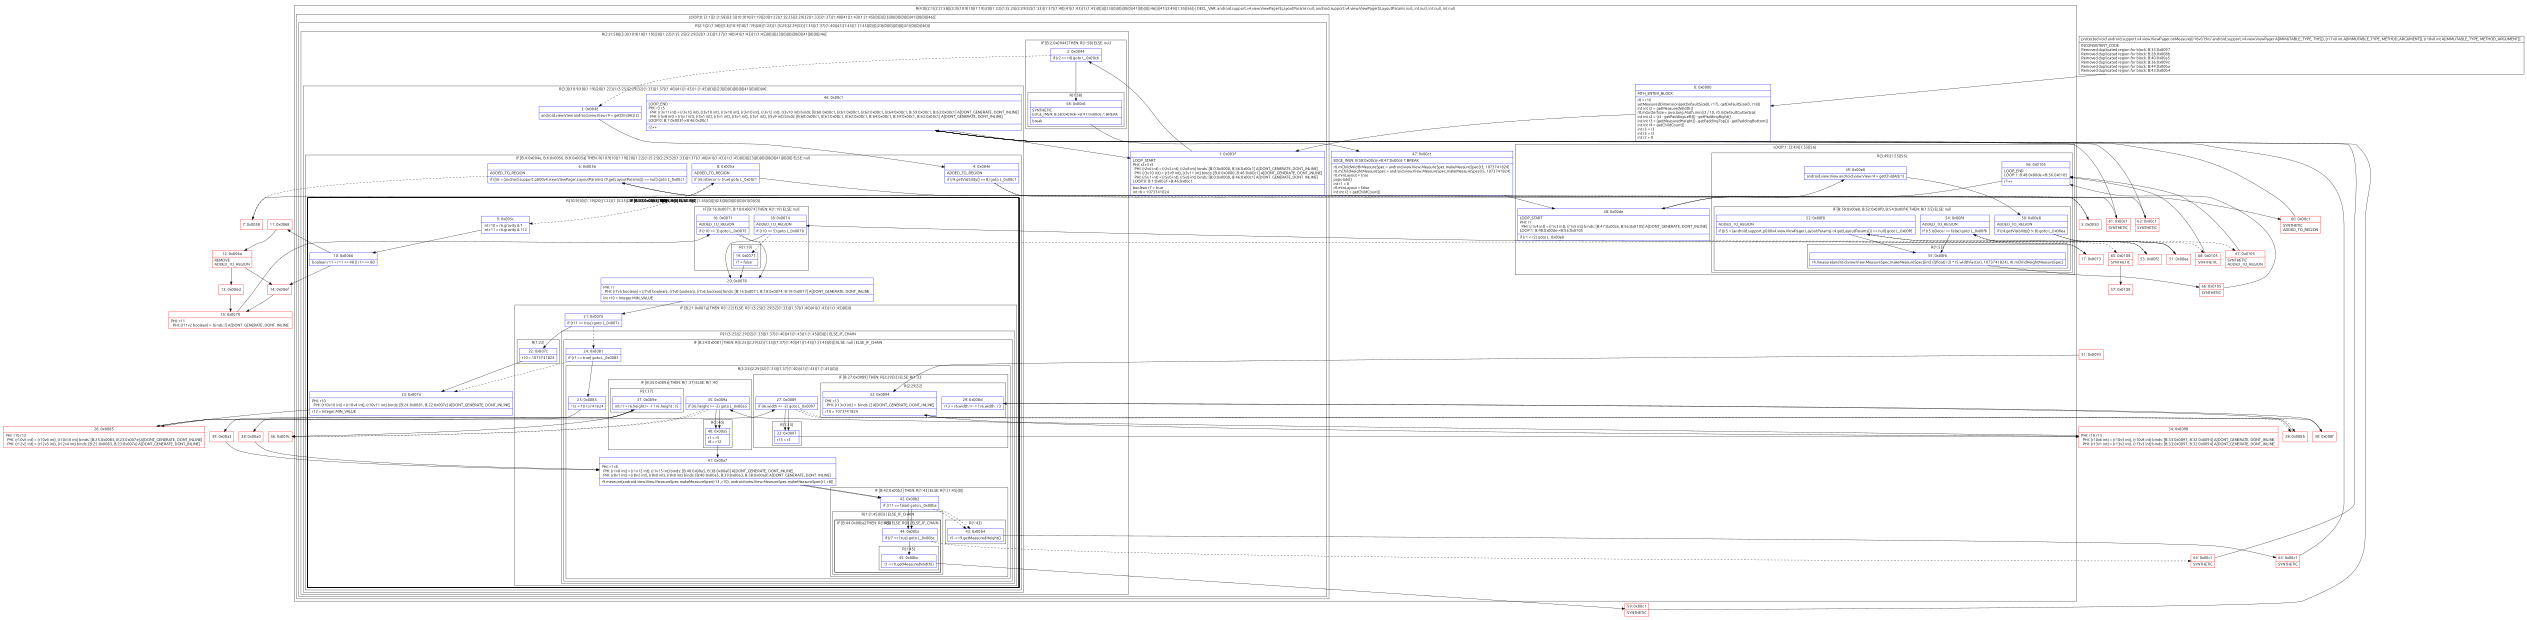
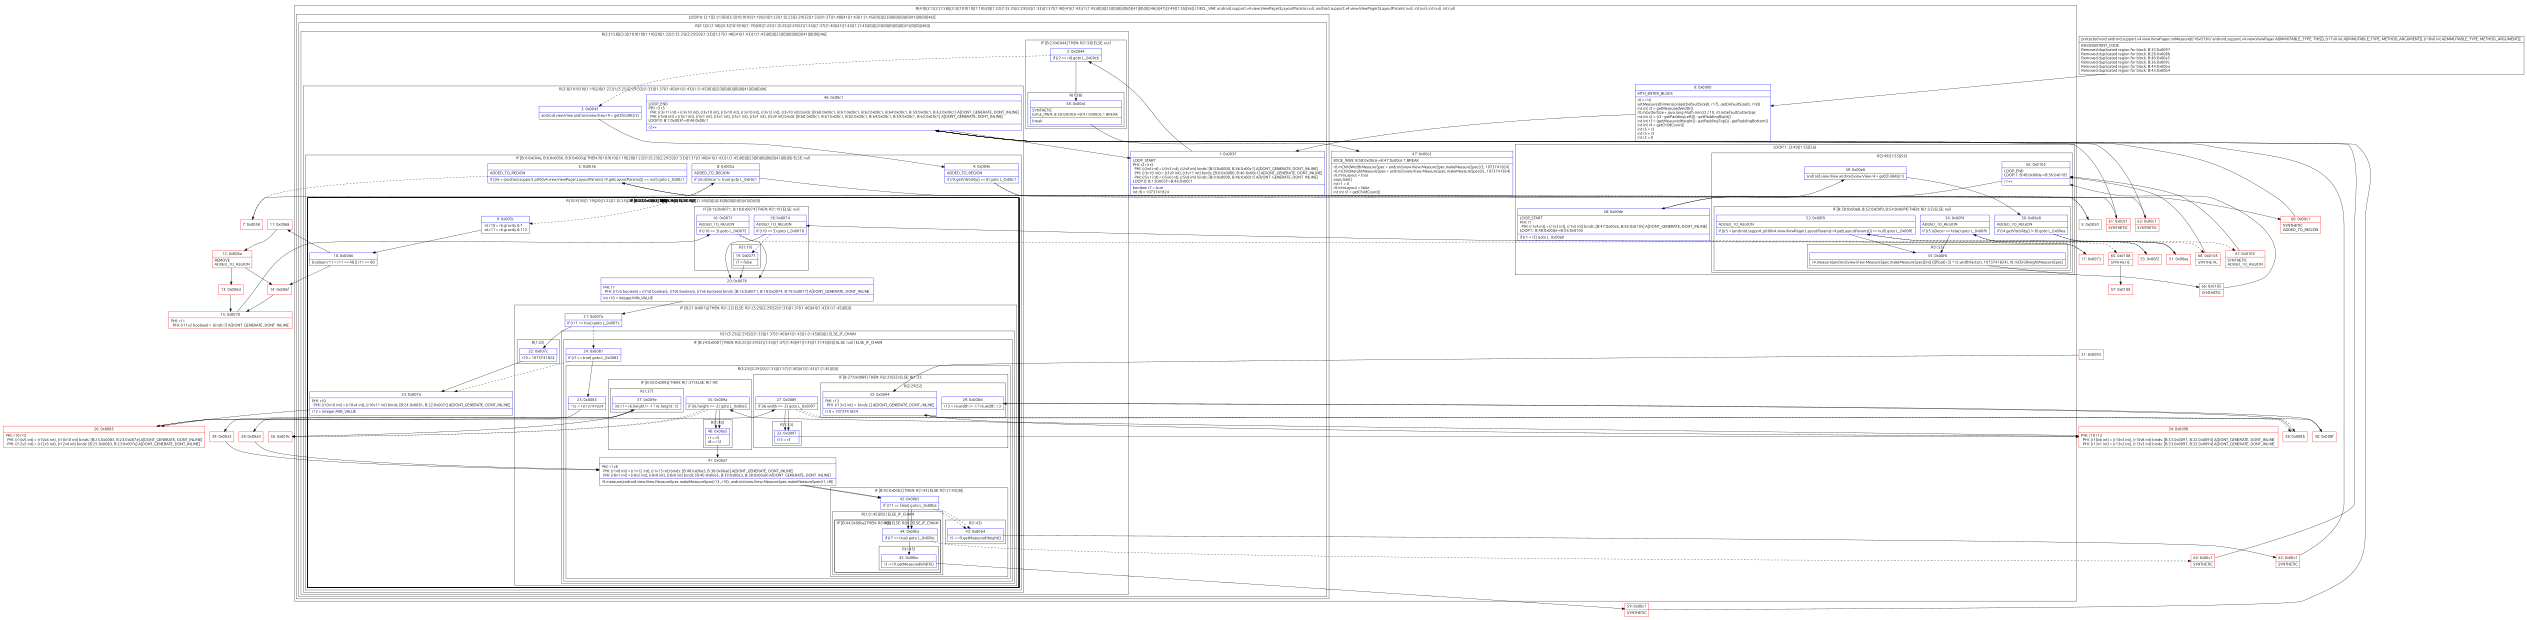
(1528, 202) -> none
